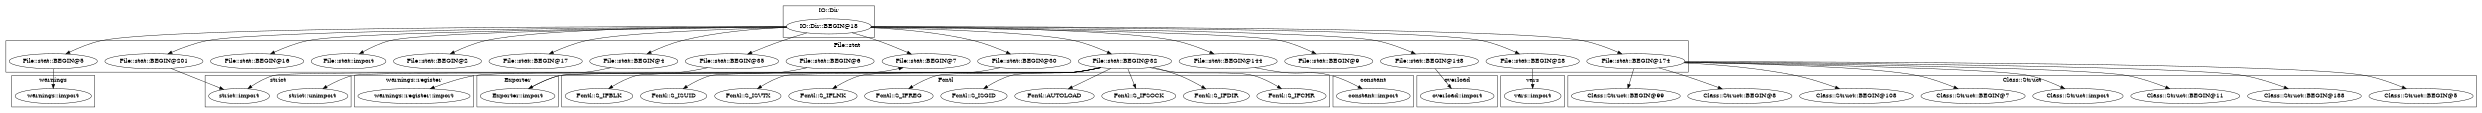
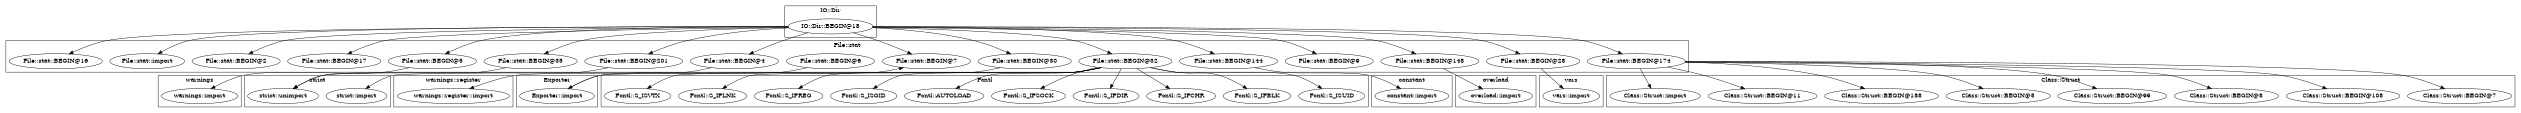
(195, 78) -> (452, 72)
